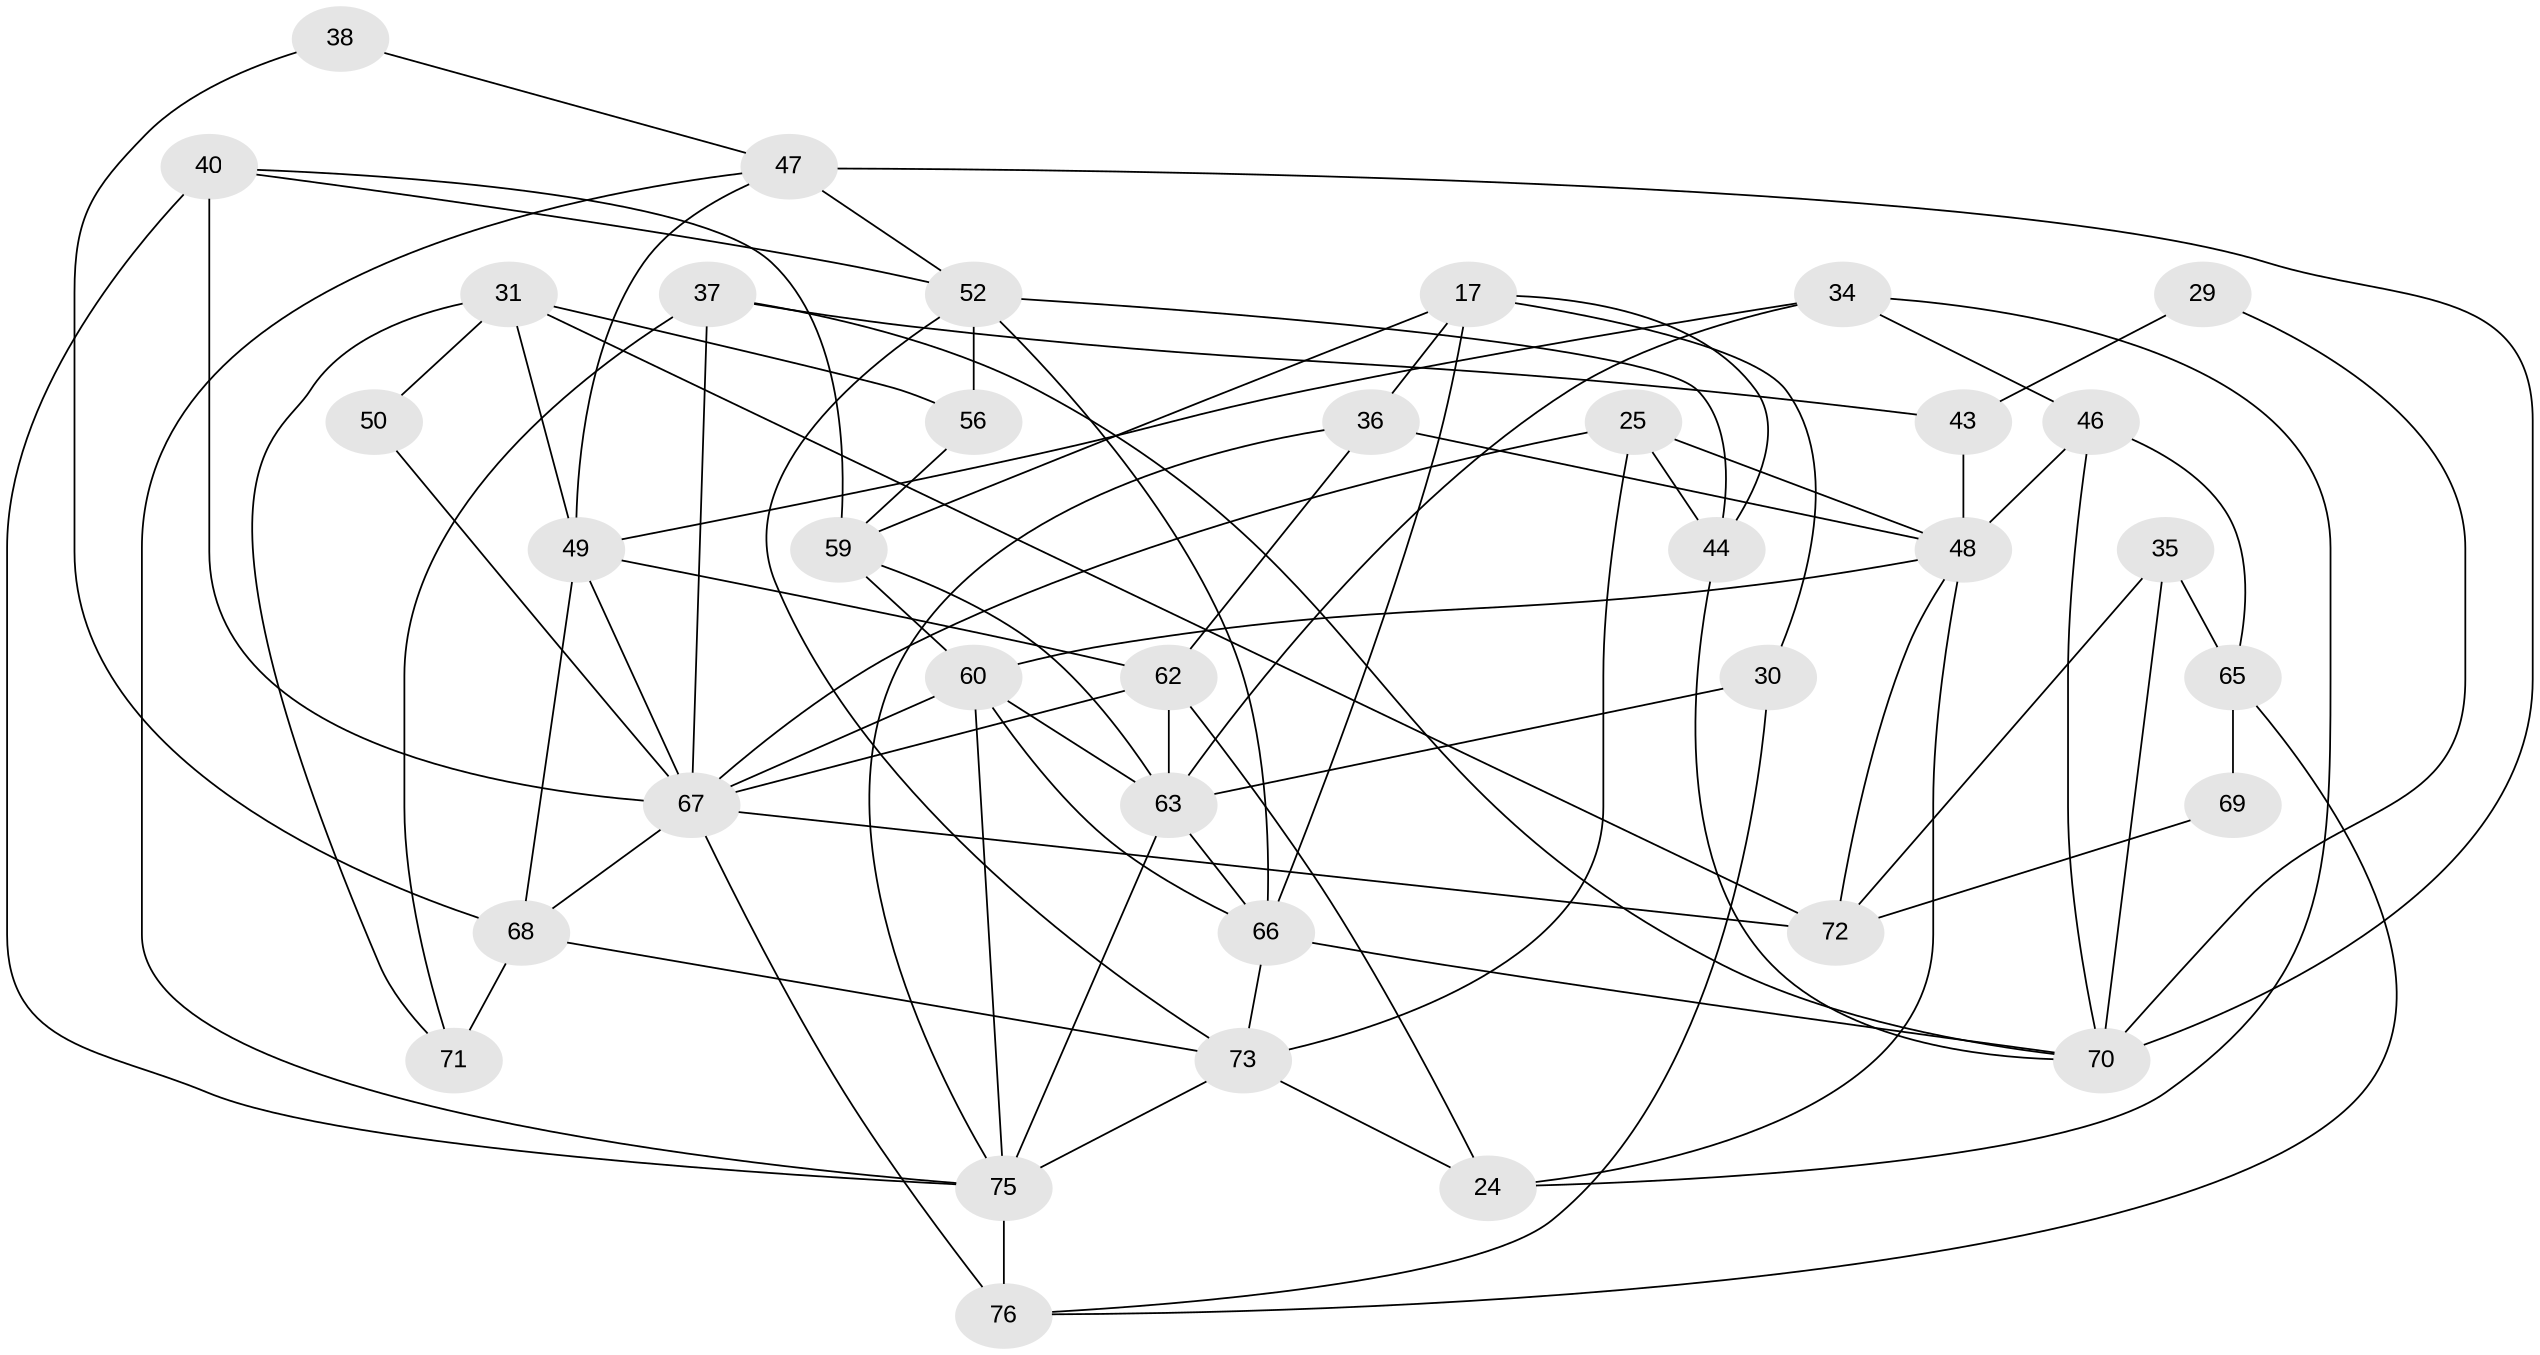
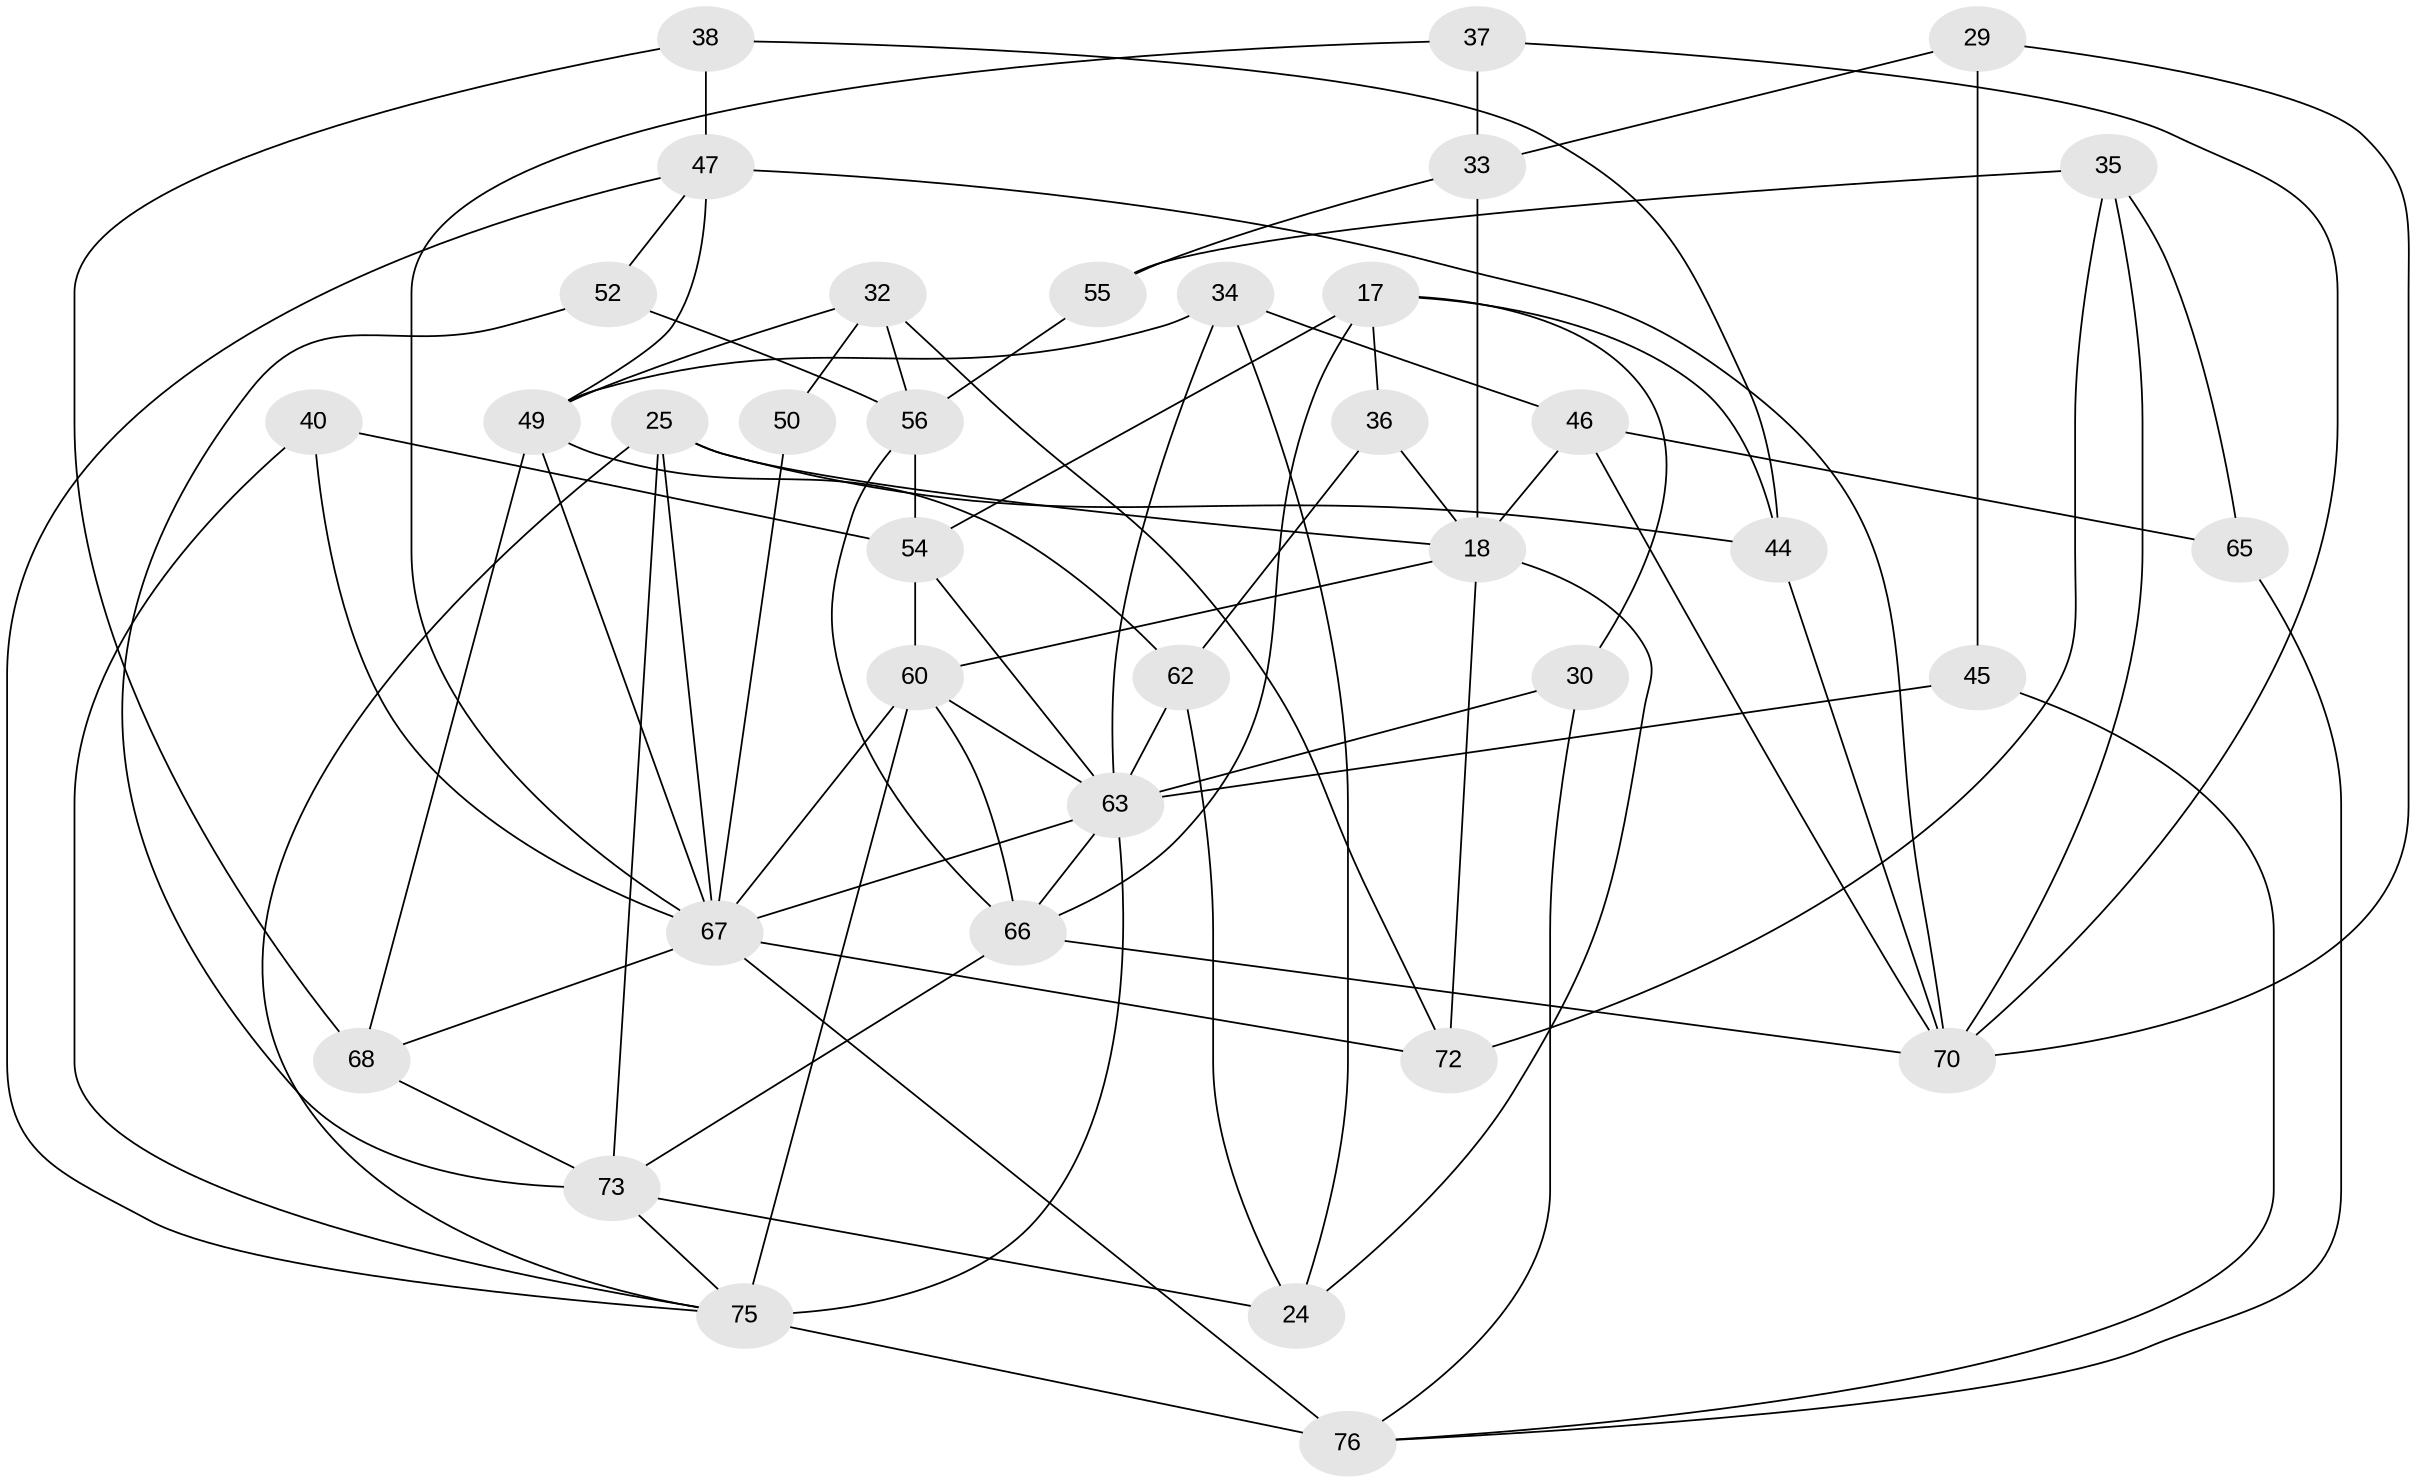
(594, 223) -> none
(509, 294) -> (878, 294)
none -> (1098, 294)
(1409, 331) -> (1384, 89)
(1963, 422) -> (1477, 167)
(839, 550) -> (915, 550)
(1963, 550) -> (1477, 550)
(1202, 581) -> (847, 694)
(897, 674) -> (270, 908)
none -> (1978, 678)
(930, 741) -> (915, 869)
(2233, 805) -> none
(454, 1061) -> none
